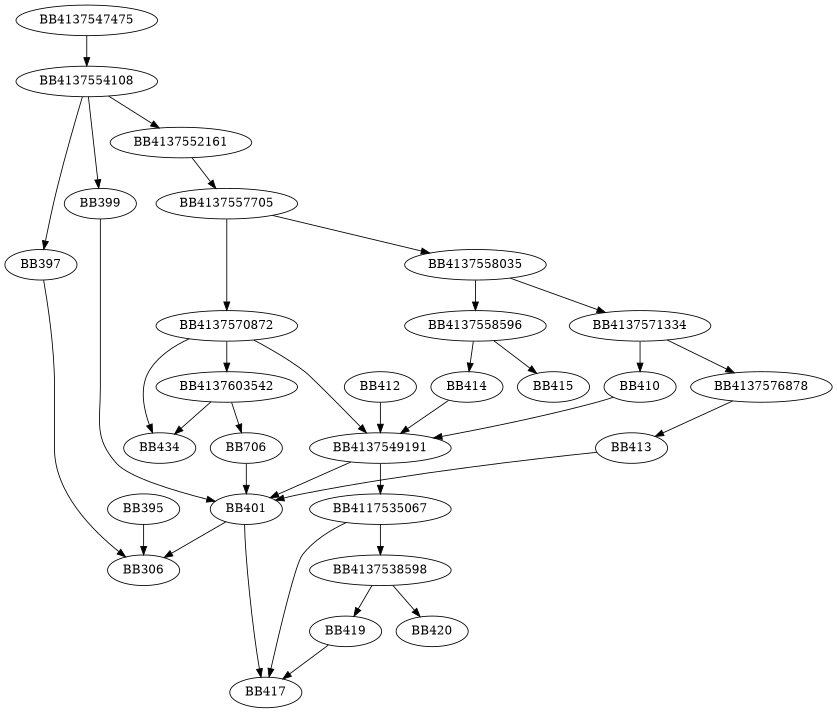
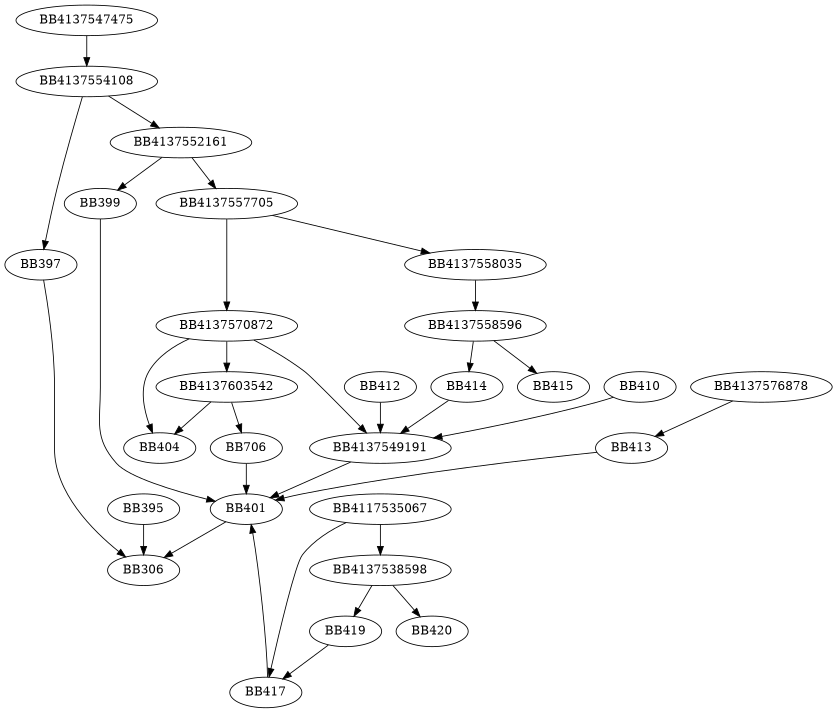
(93, 138) -> (143, 171)
(640, 326) -> none
(160, 448) -> (160, 448)
(380, 474) -> none
(250, 597) -> (262, 605)
